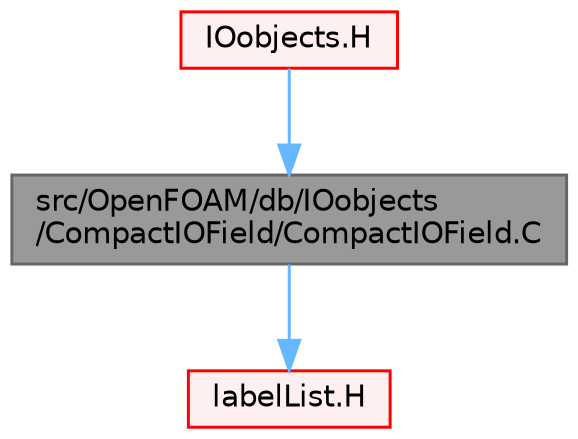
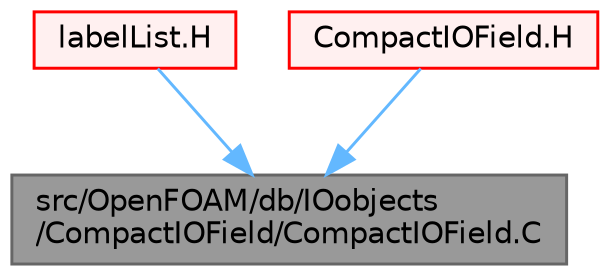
(289, 40) -> (444, 40)
(289, 302) -> (195, 111)
